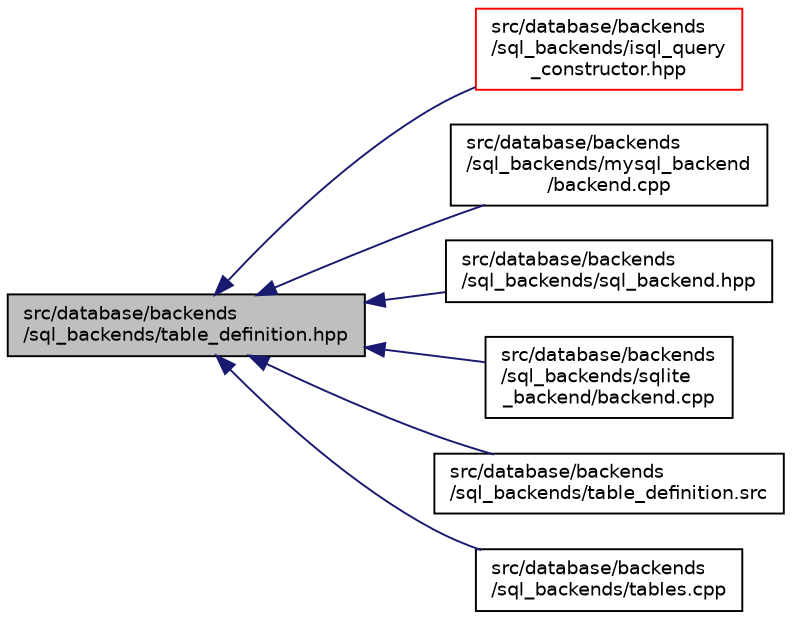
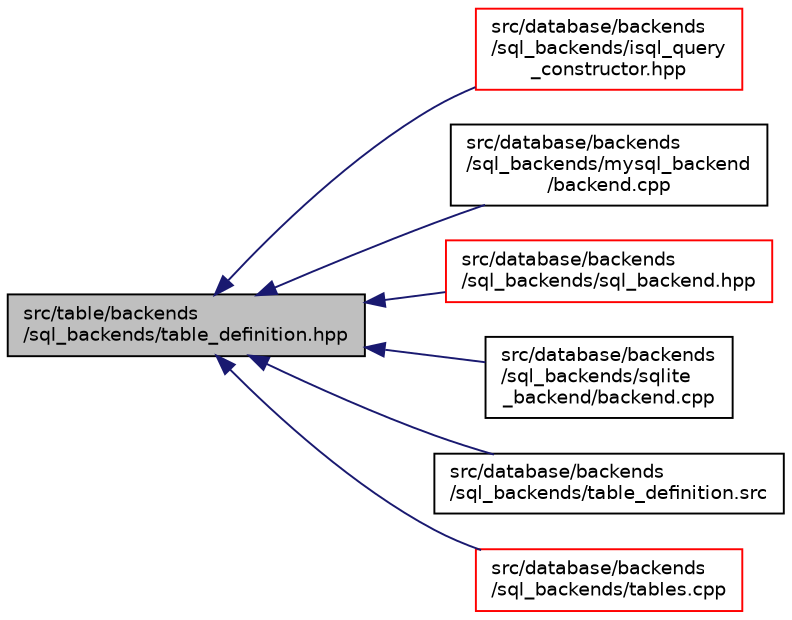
(609, 271) -> (609, 271)
(186, 325) -> (186, 325)
(609, 580) -> (609, 580)
